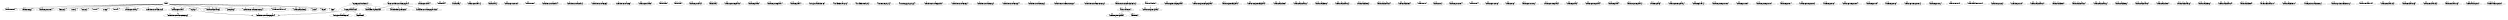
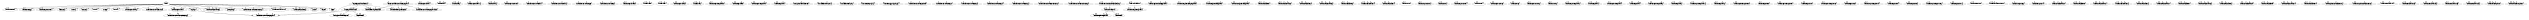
(530, 4) -> none
none -> (1425, 4)
none -> (1553, 4)
